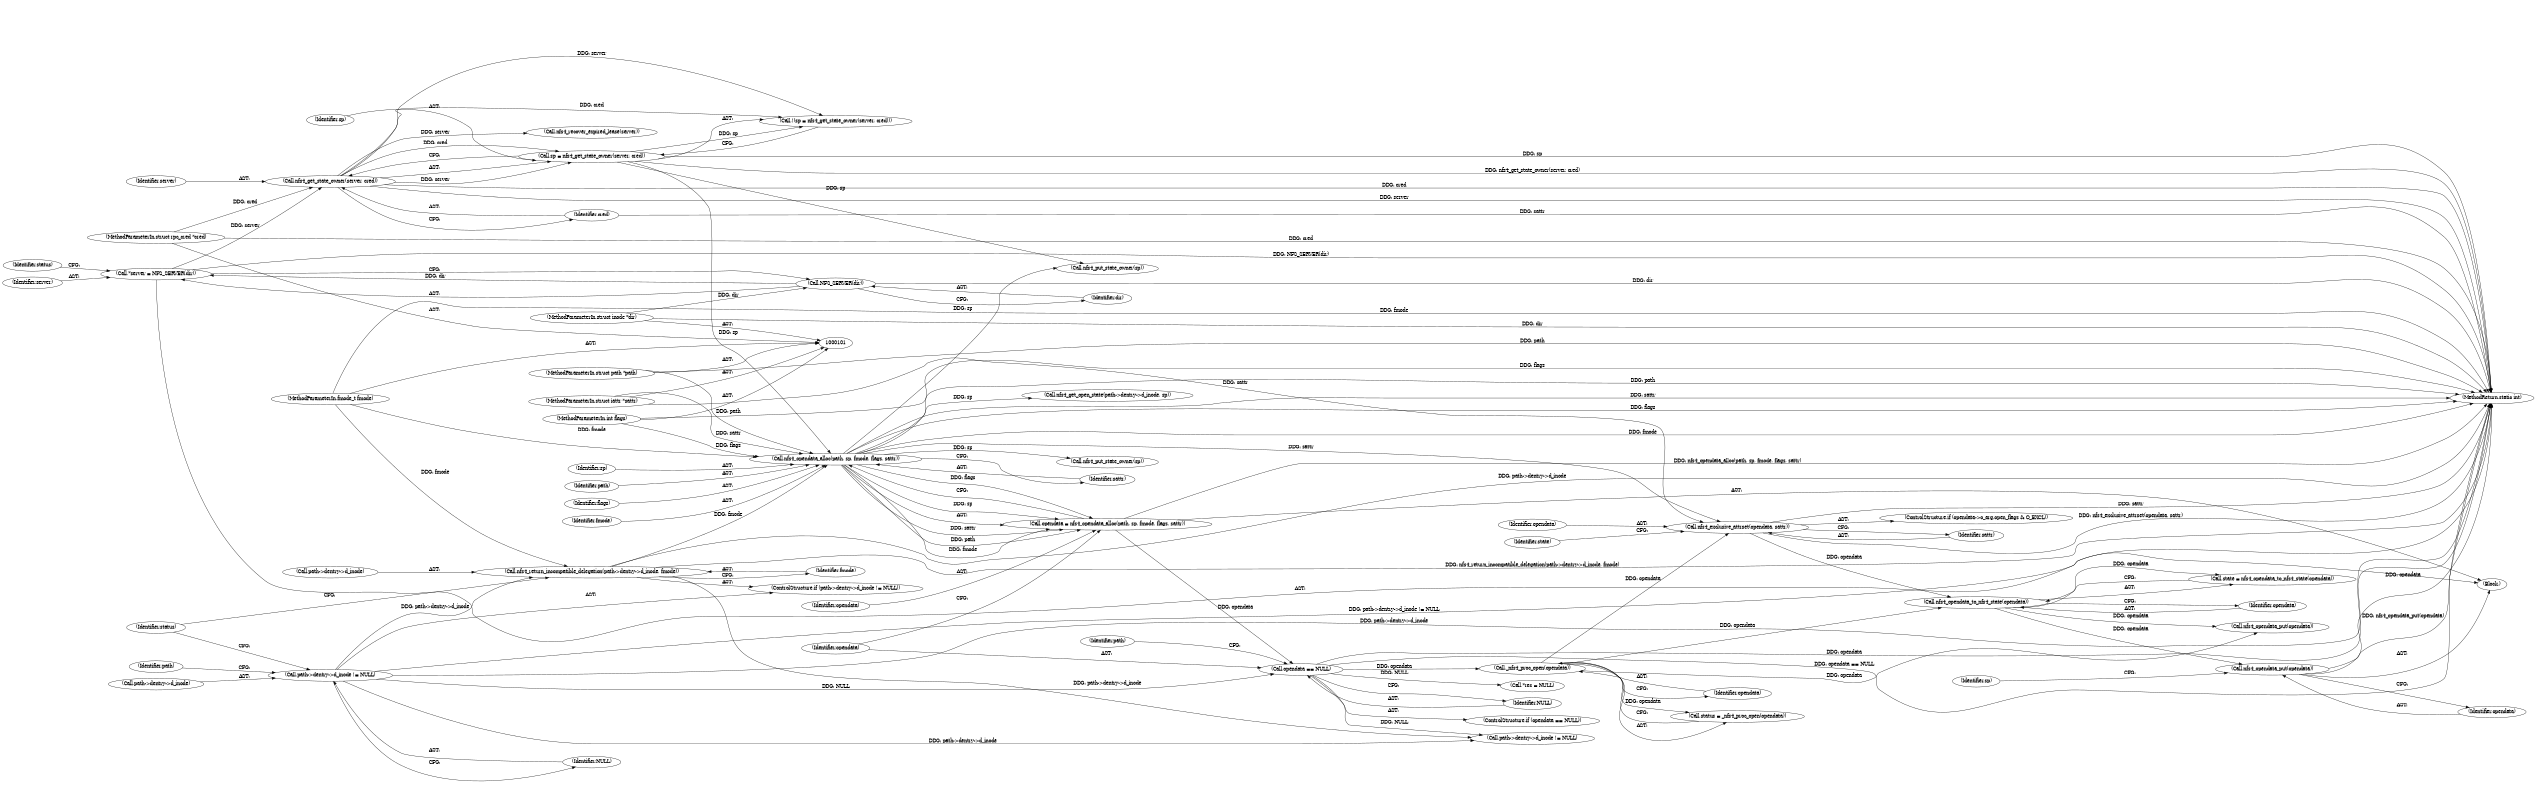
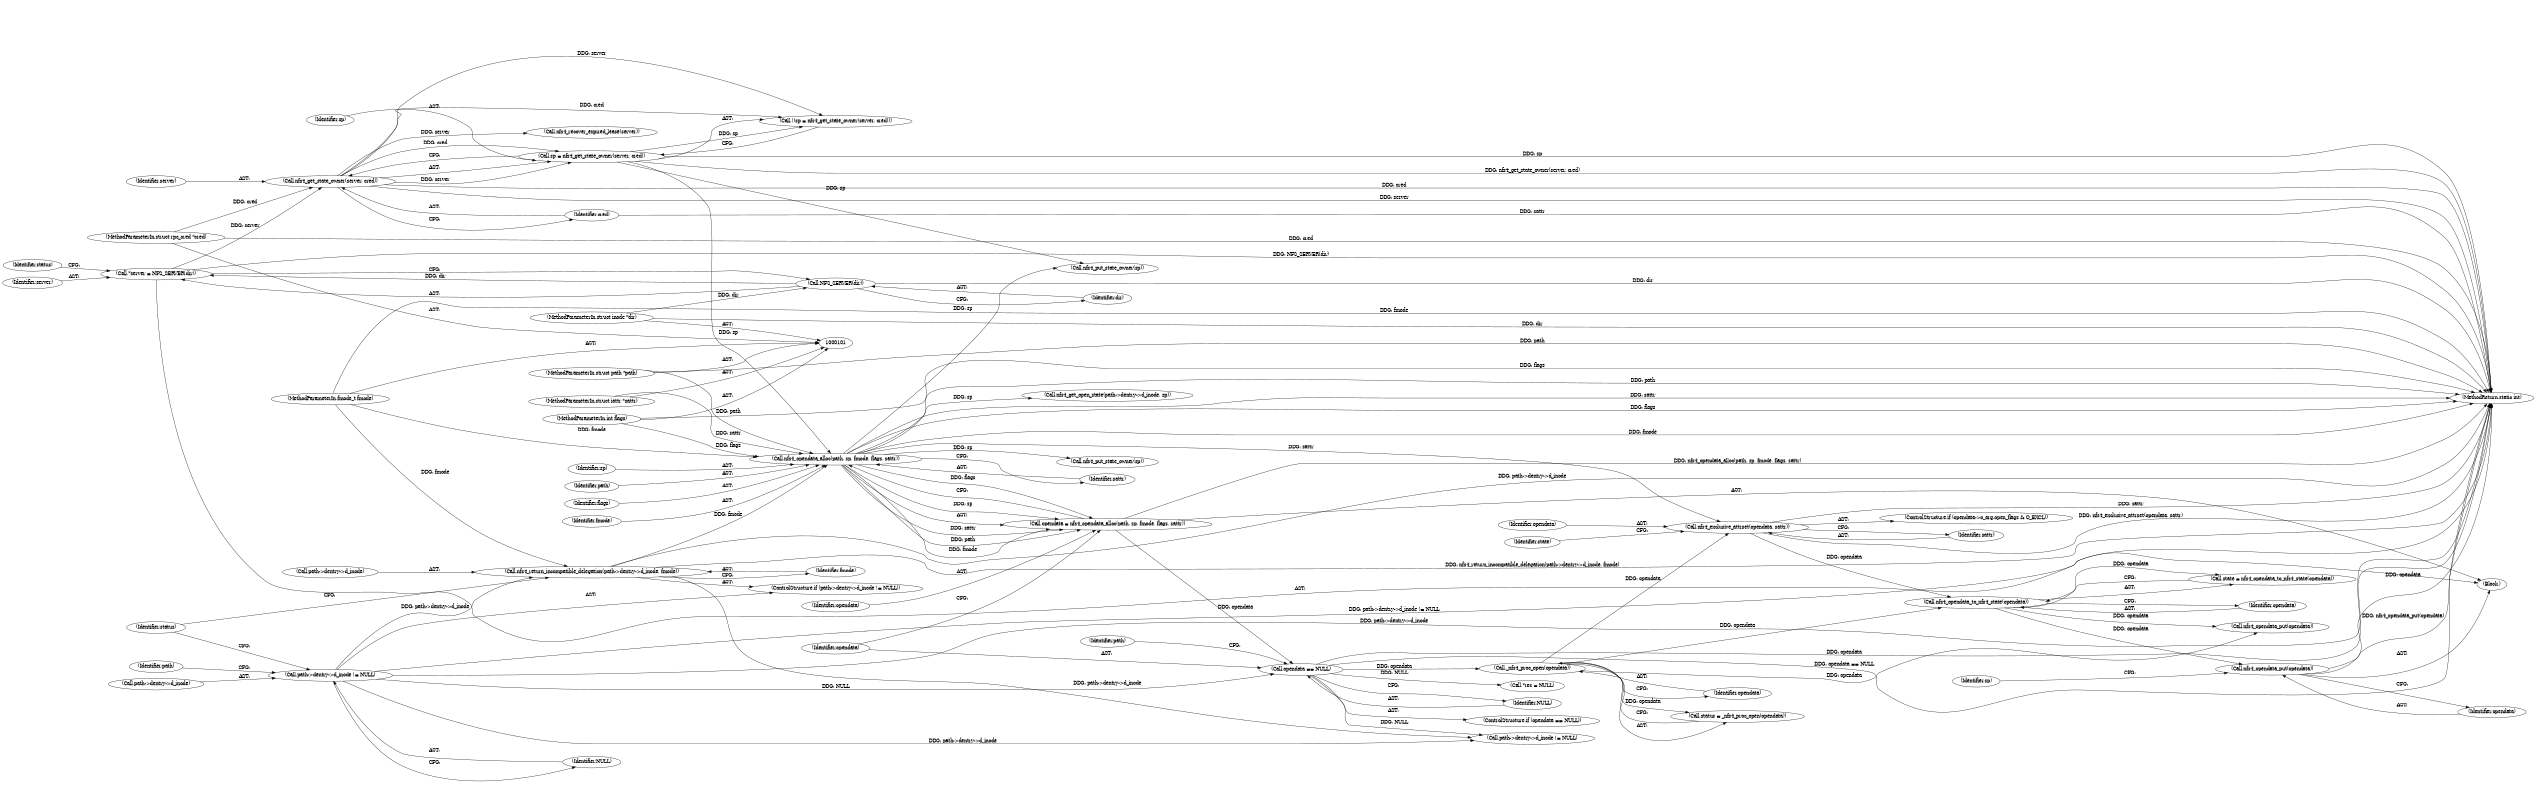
(1209, 384) -> none
